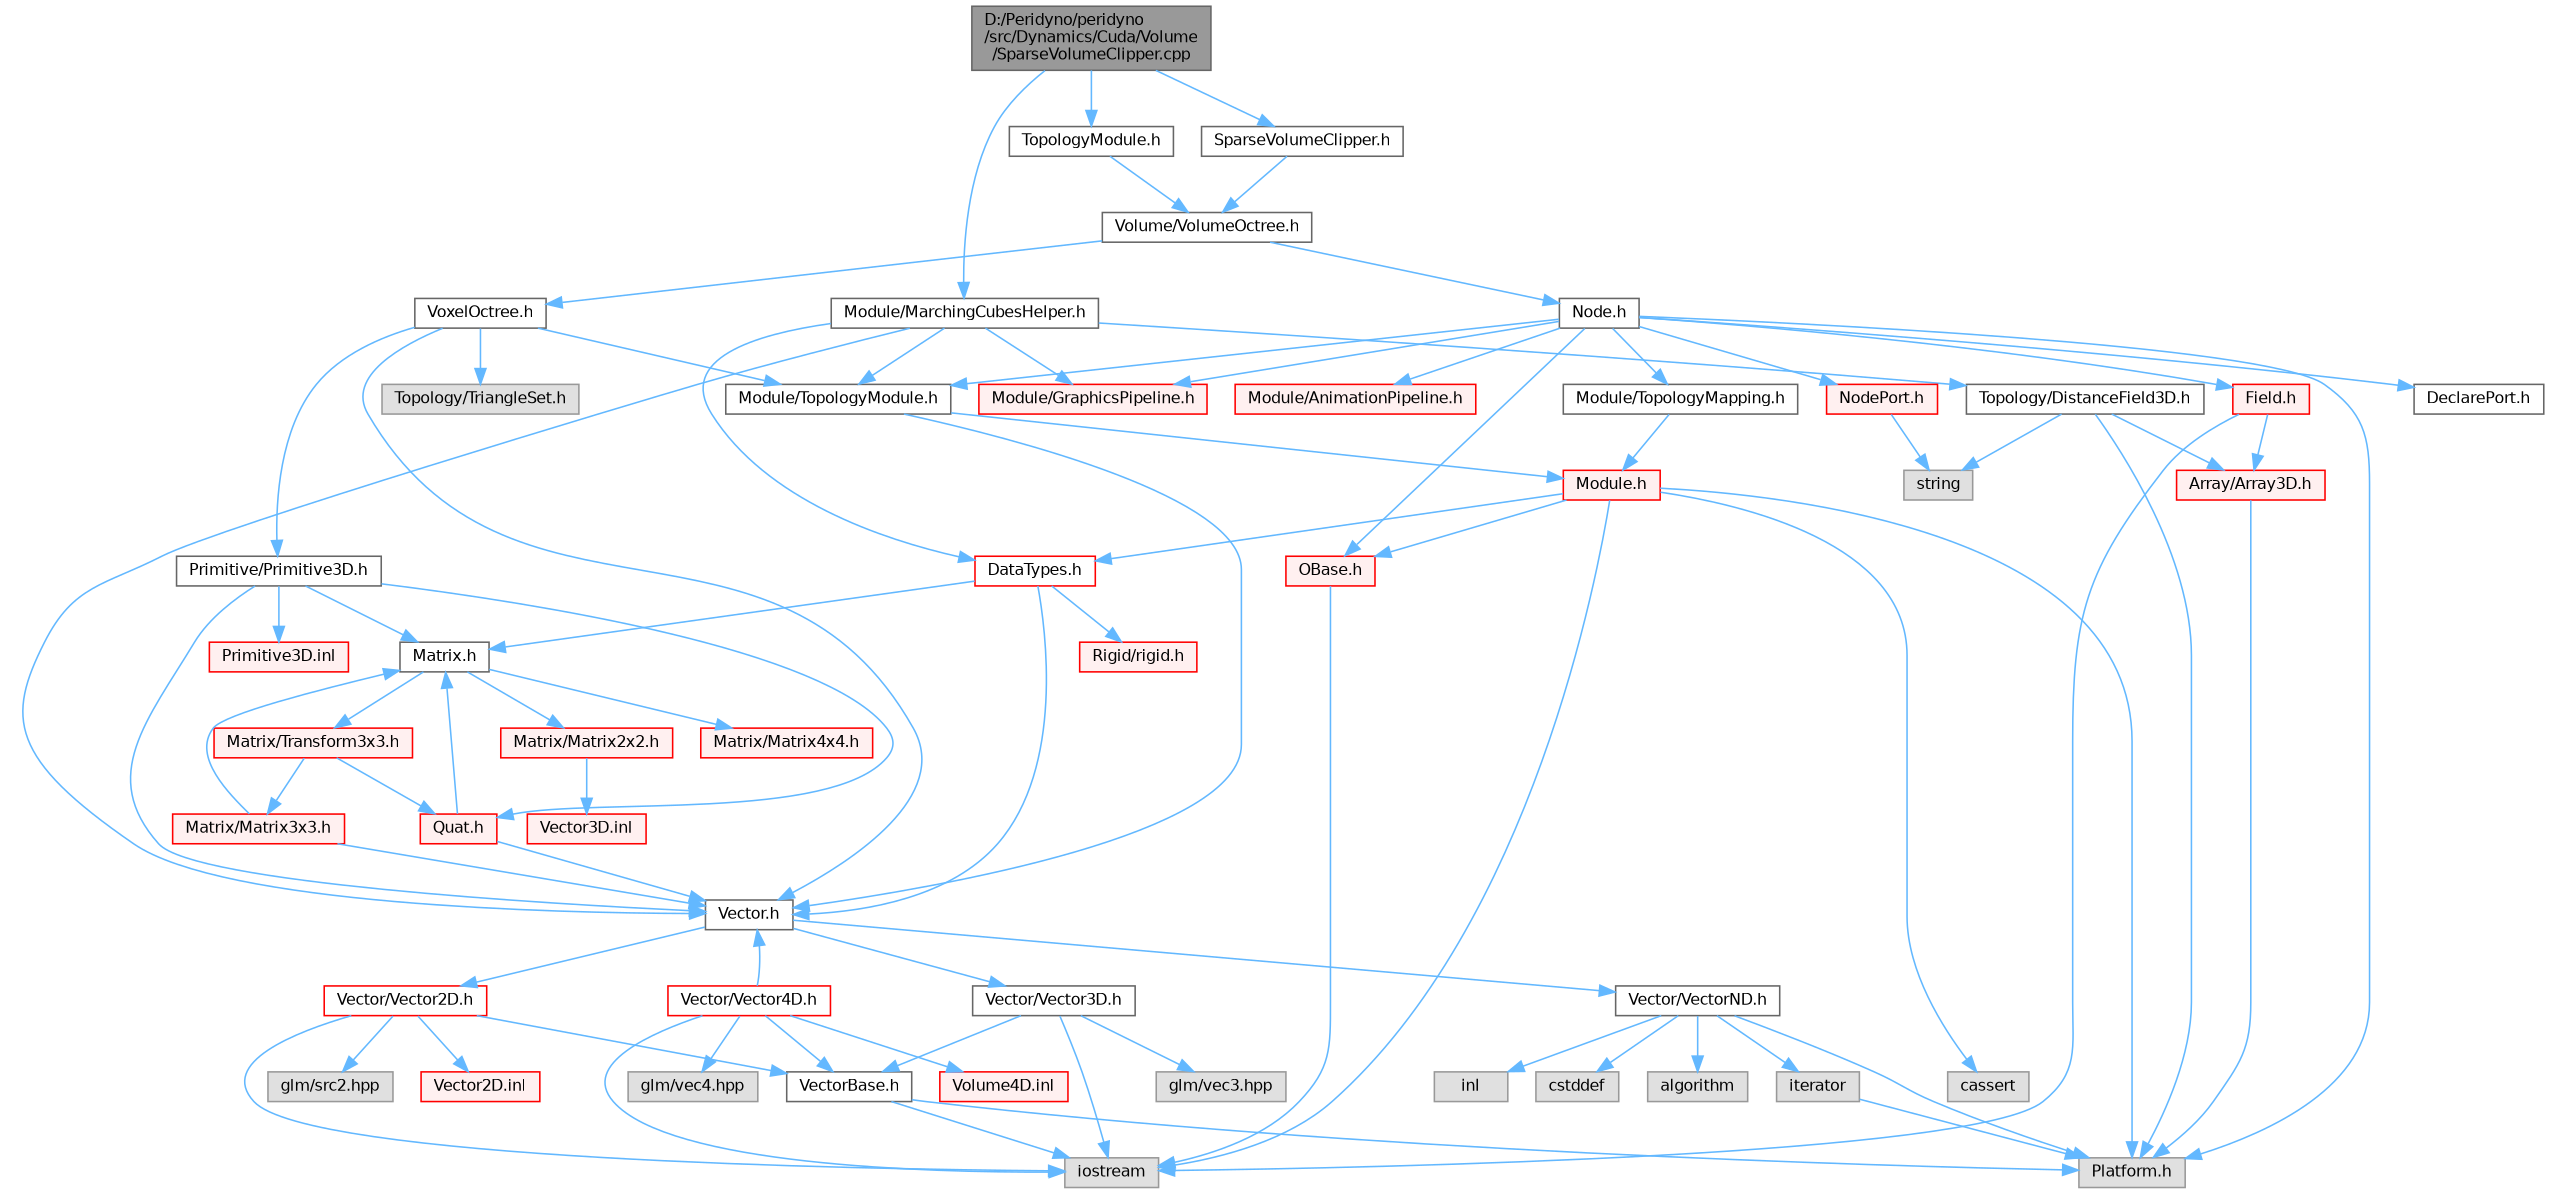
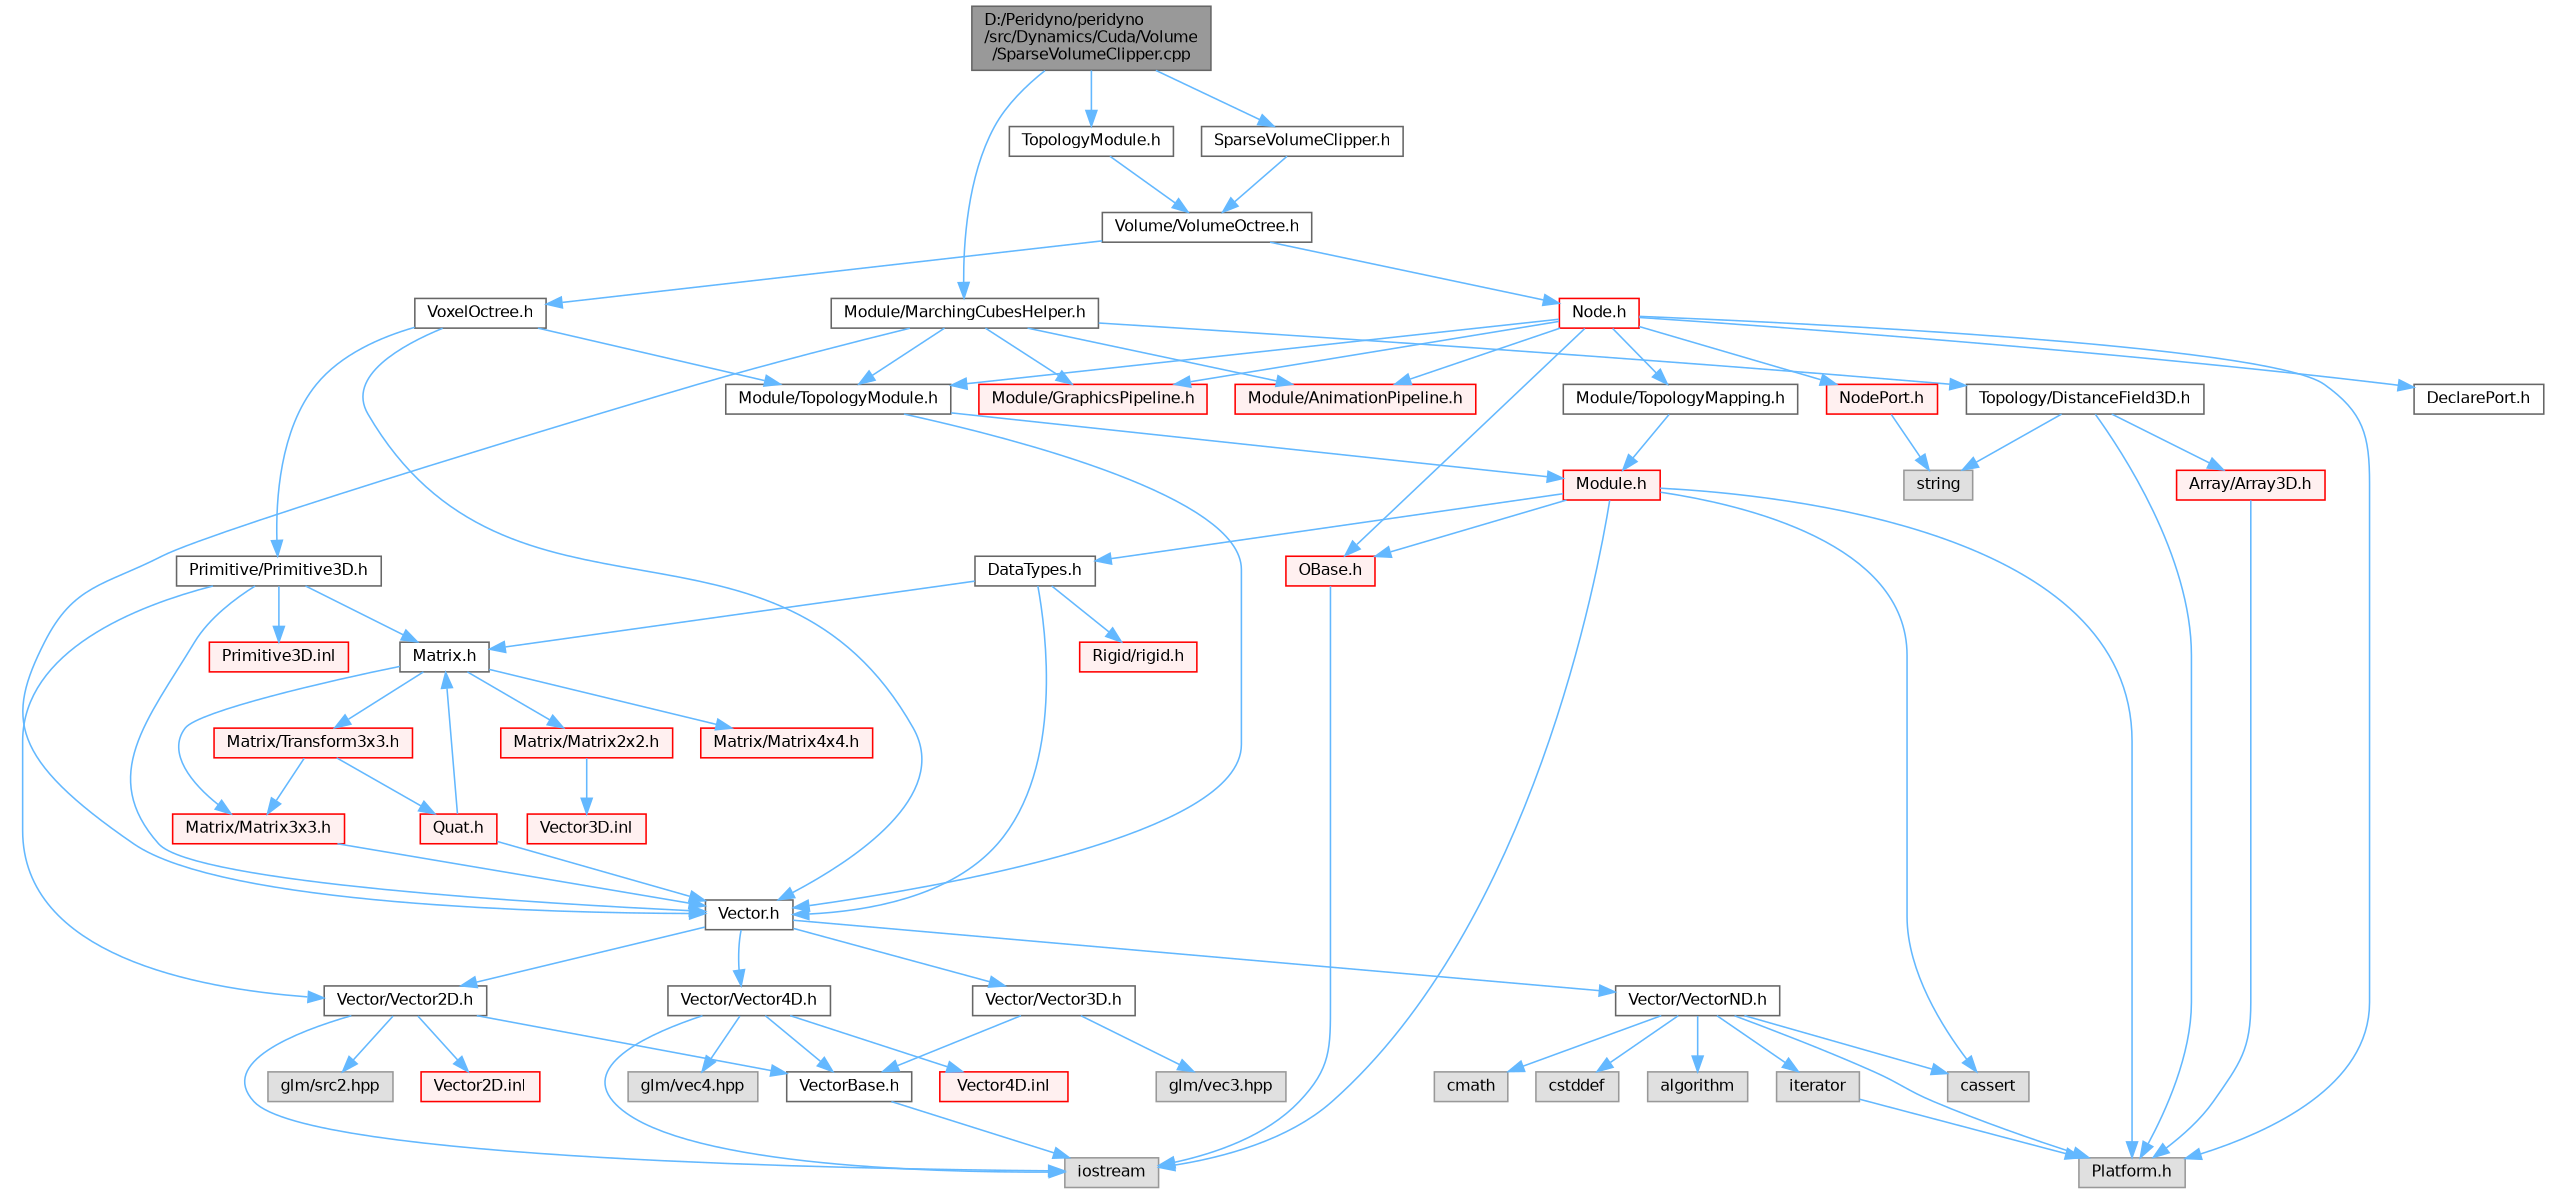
(1599, 313) -> (1599, 313)
(480, 399) -> none
(2271, 399) -> none
(748, 457) -> (1146, 353)
(1035, 571) -> (1035, 571)
(841, 693) -> (23, 835)
(248, 711) -> (246, 703)
(760, 966) -> (739, 950)
(405, 1001) -> (405, 1001)
(749, 1001) -> (749, 1001)
none -> (1838, 1042)
(1084, 1078) -> none
(1004, 1087) -> (1004, 1087)
(1471, 1087) -> (1471, 1087)
(1486, 1147) -> none
